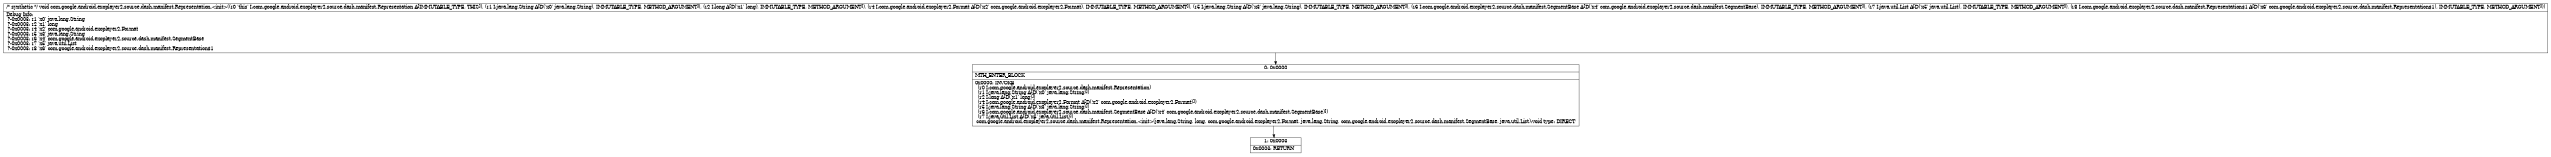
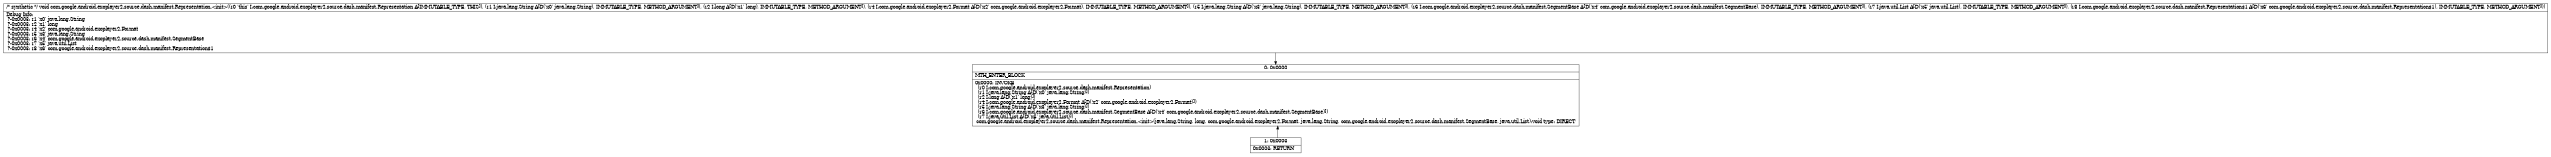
(1274, 130) -> (1278, 133)
